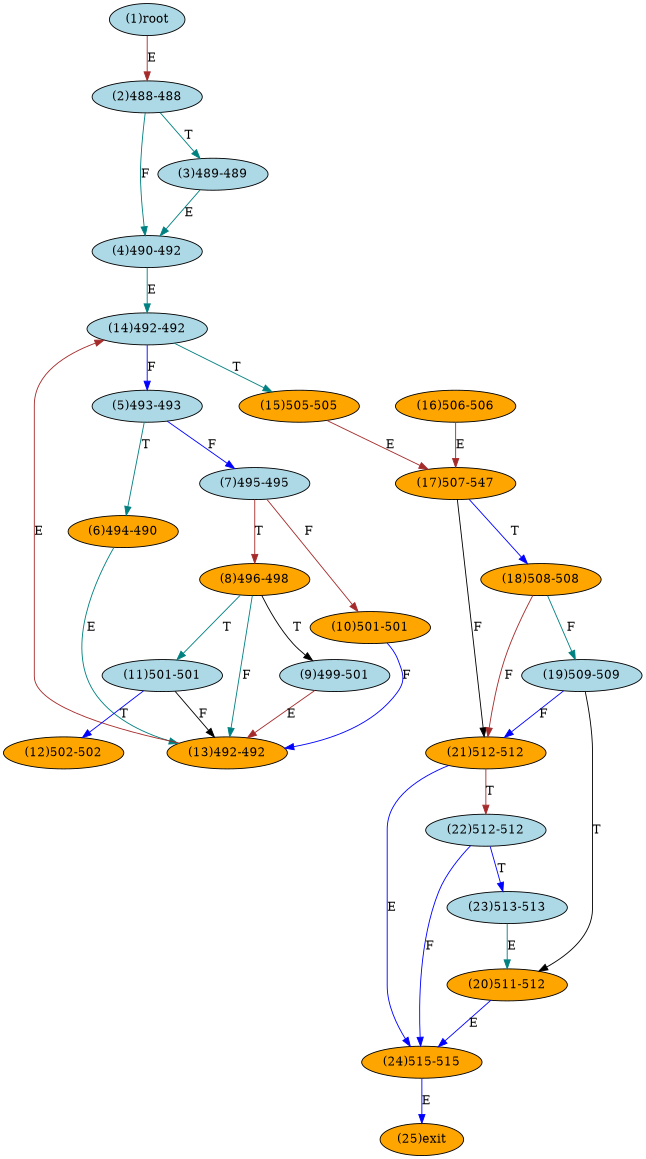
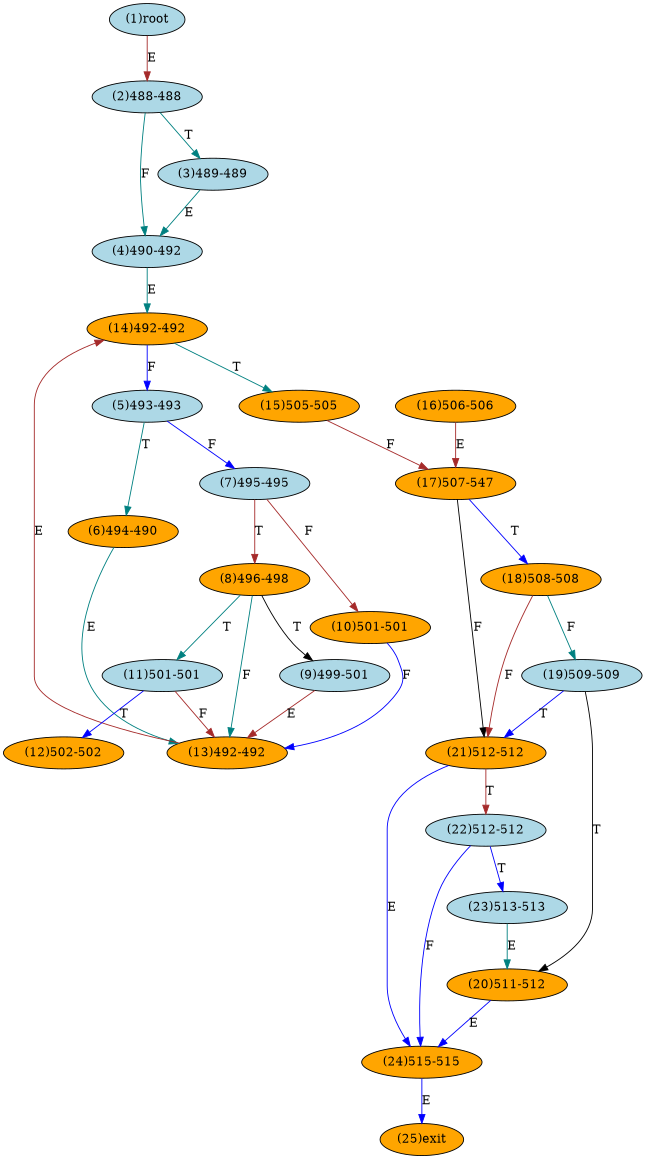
(147, 329) -> (147, 329)
(391, 445) -> (391, 445)
(192, 711) -> (192, 711)
(544, 714) -> (544, 714)
